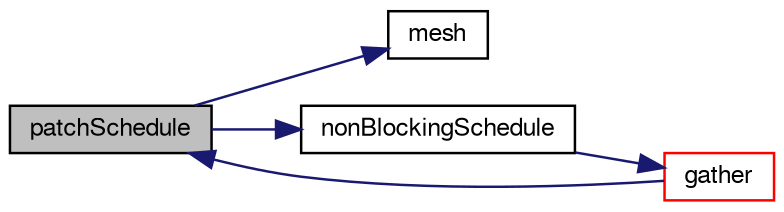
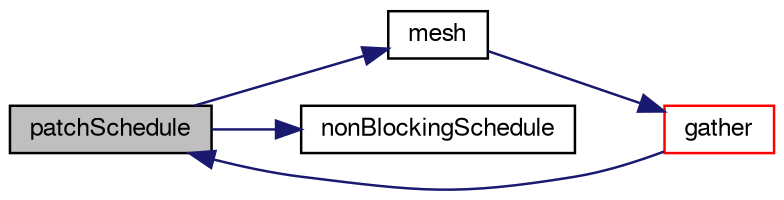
(607, 158) -> (564, 77)
